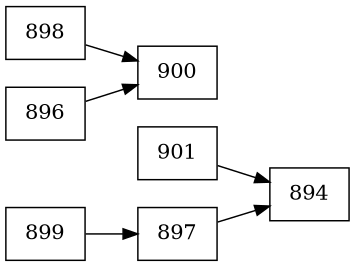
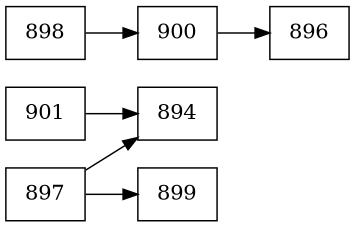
(105, 95) -> (236, 33)
(104, 234) -> (104, 194)
